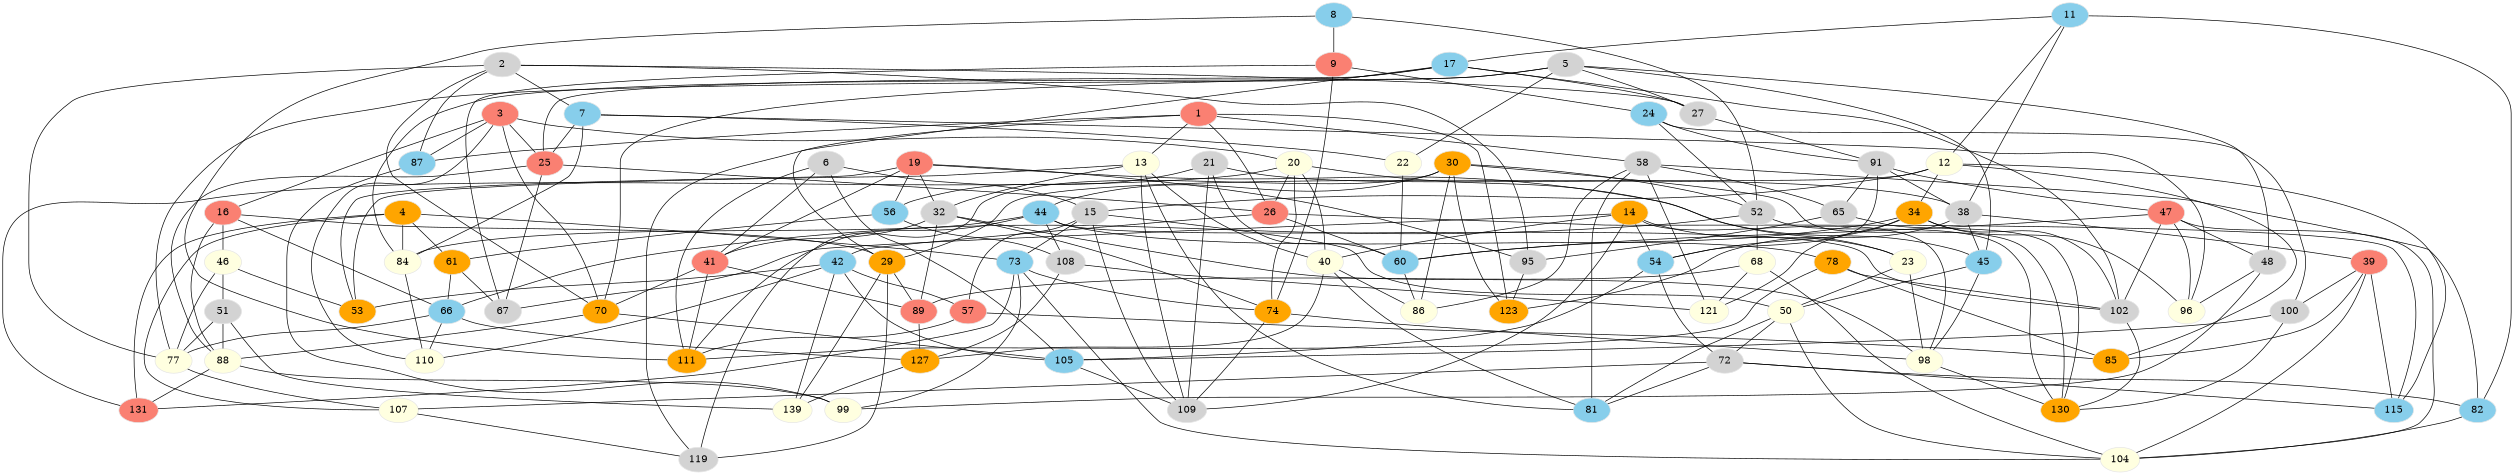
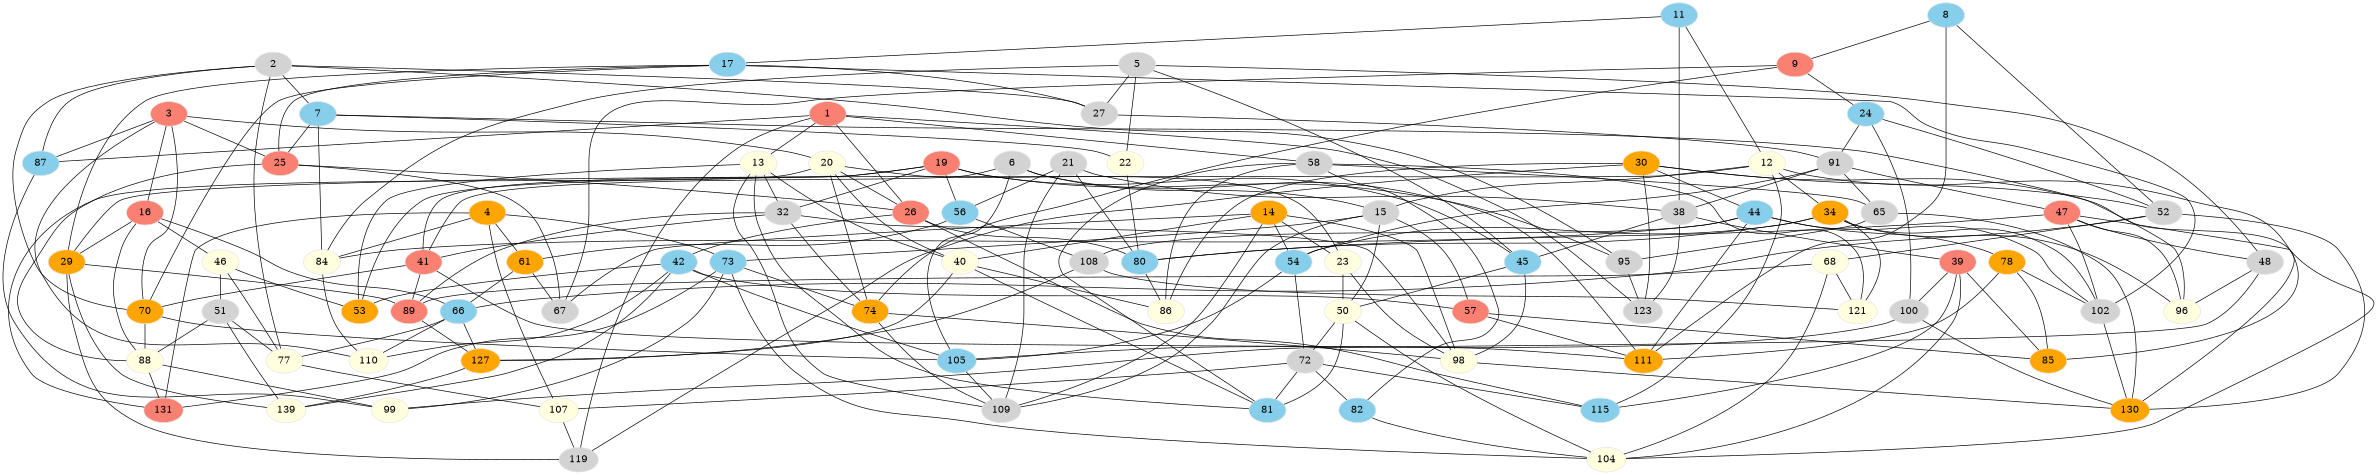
(2455, 60) -> none
(460, 97) -> none
(1400, 262) -> (1140, 262)
(1509, 311) -> (1643, 311)
